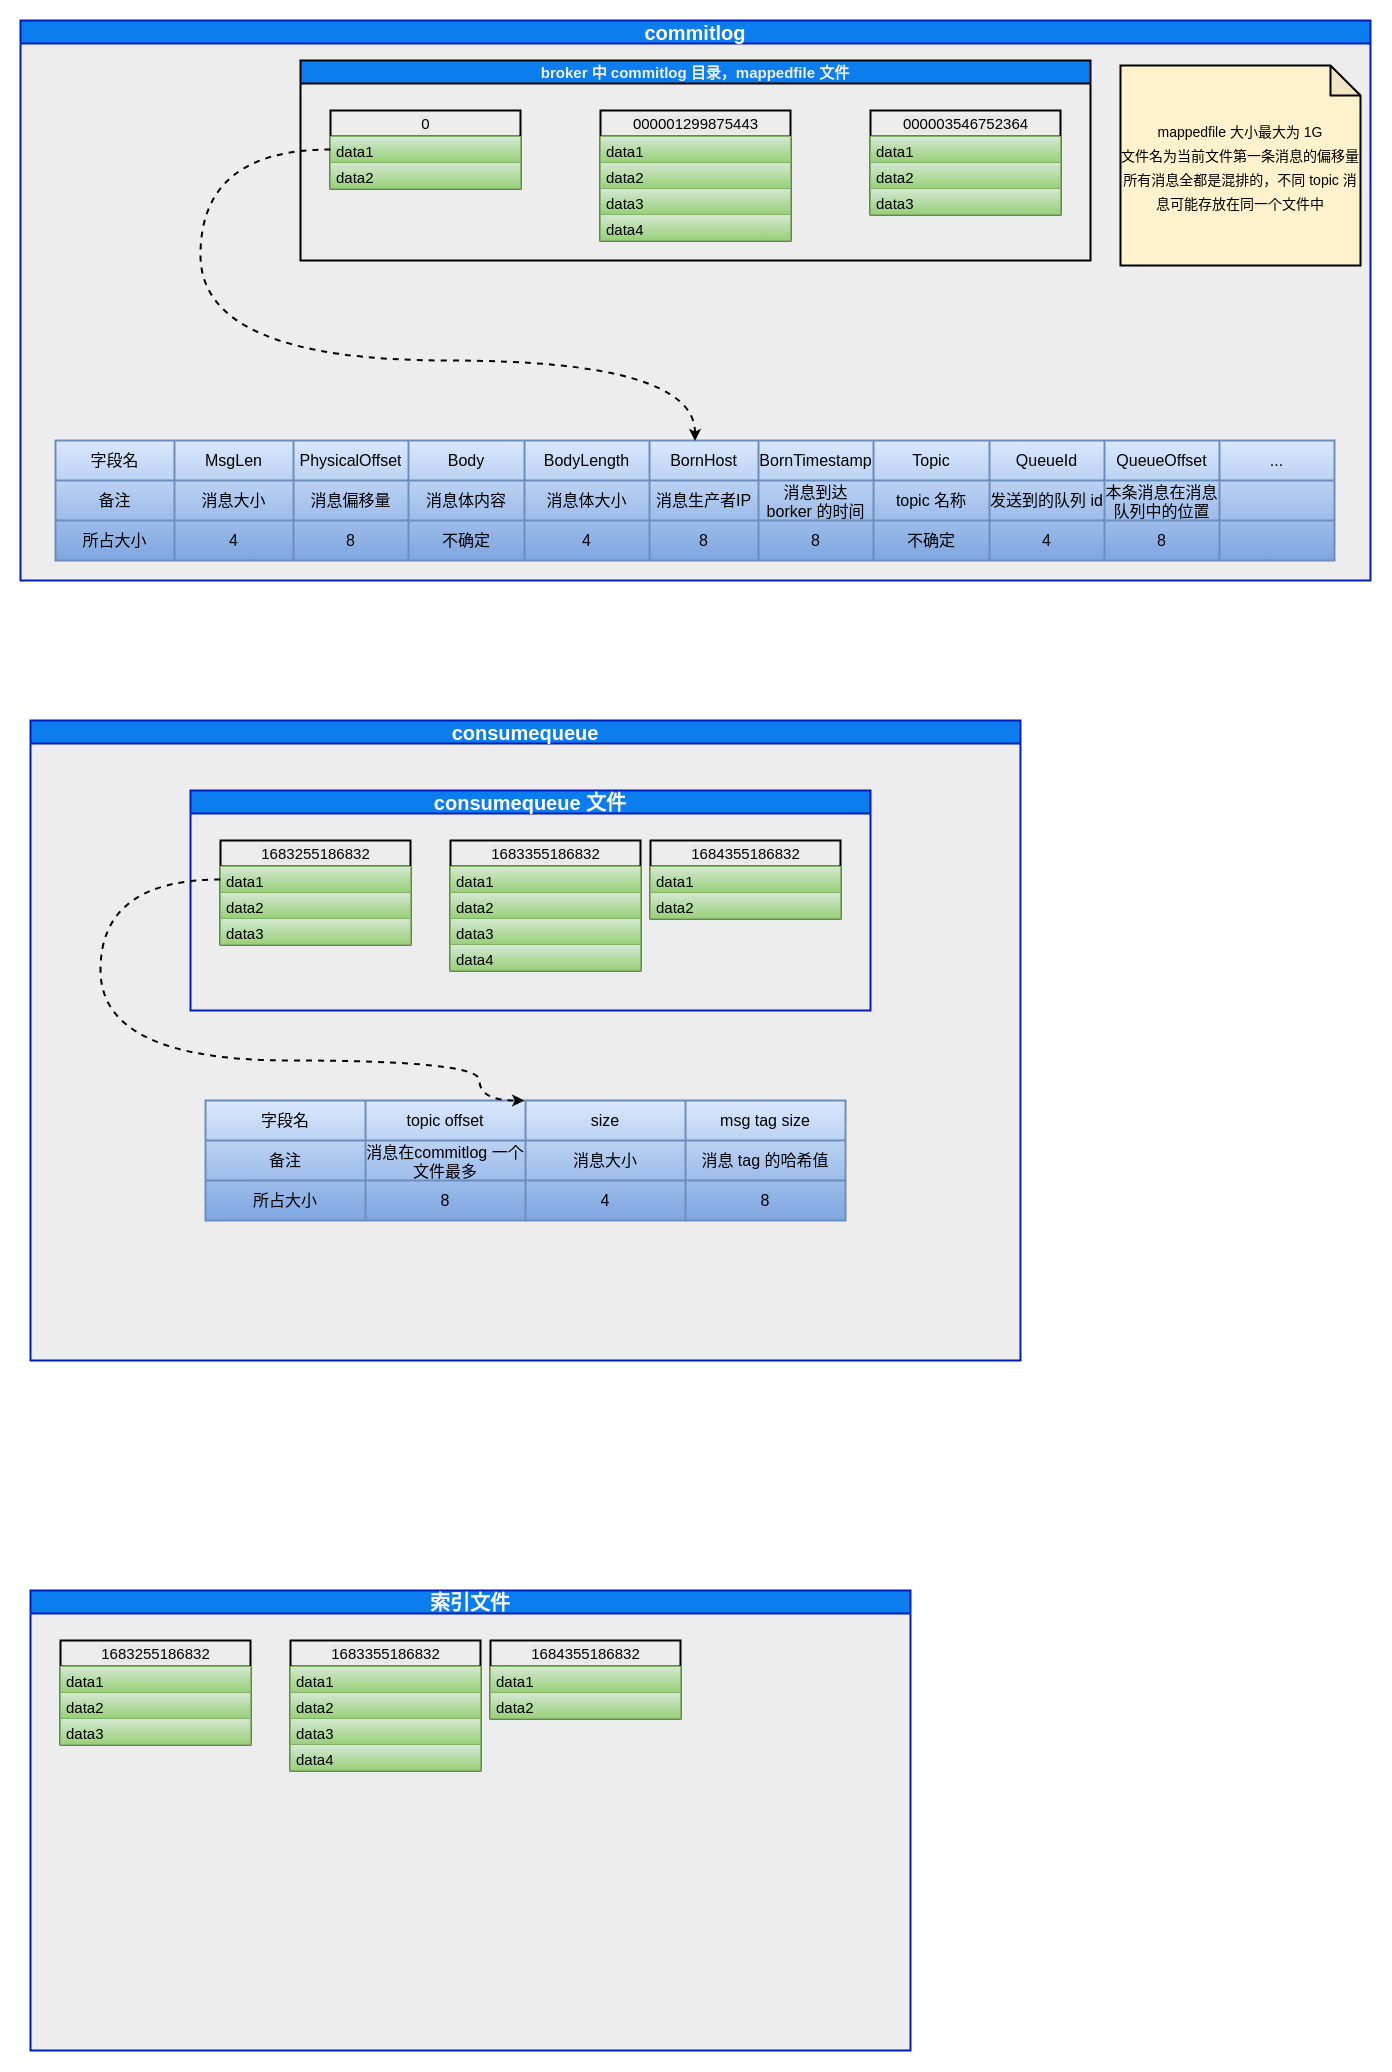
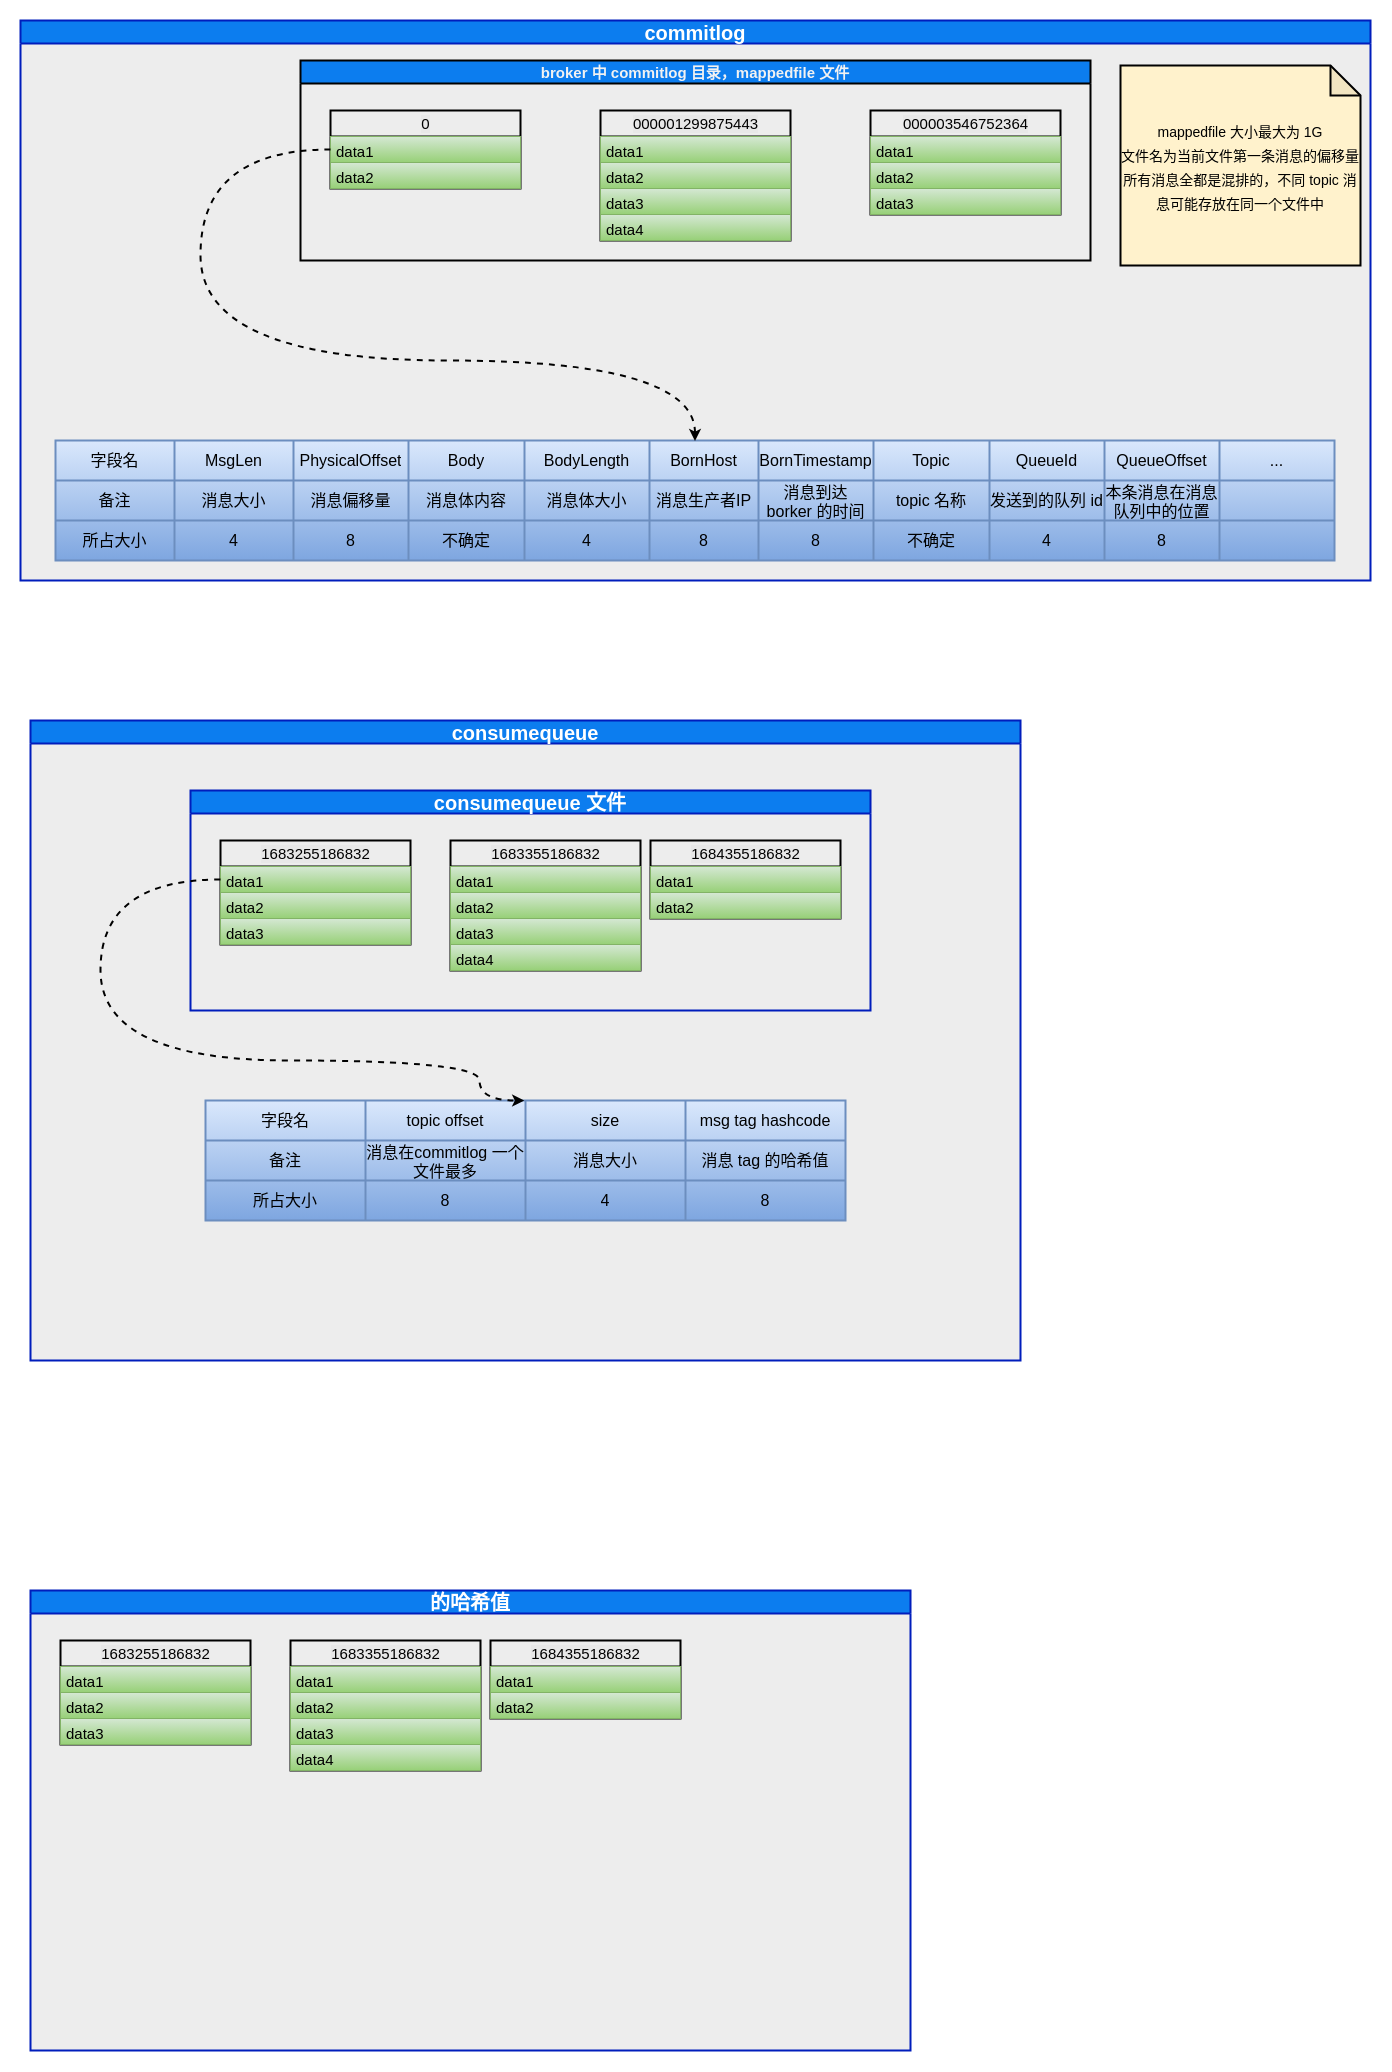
(766, 1121) -> (766, 1121)
(471, 1603) -> (471, 1603)
